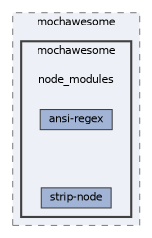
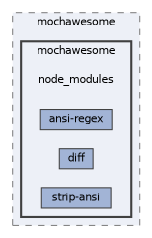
none -> (76, 159)
(76, 198) -> (76, 198)
